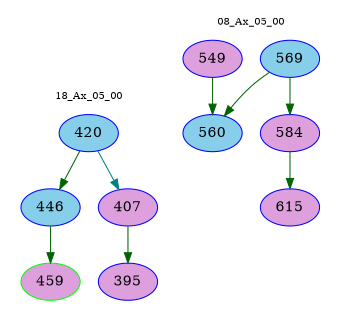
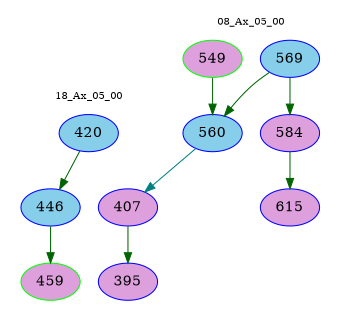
(213, 59) -> (213, 59)
(106, 166) -> (182, 161)
